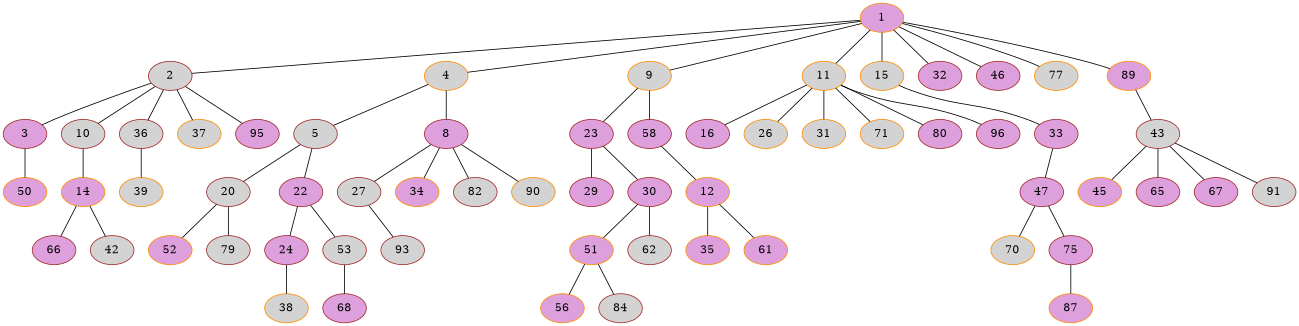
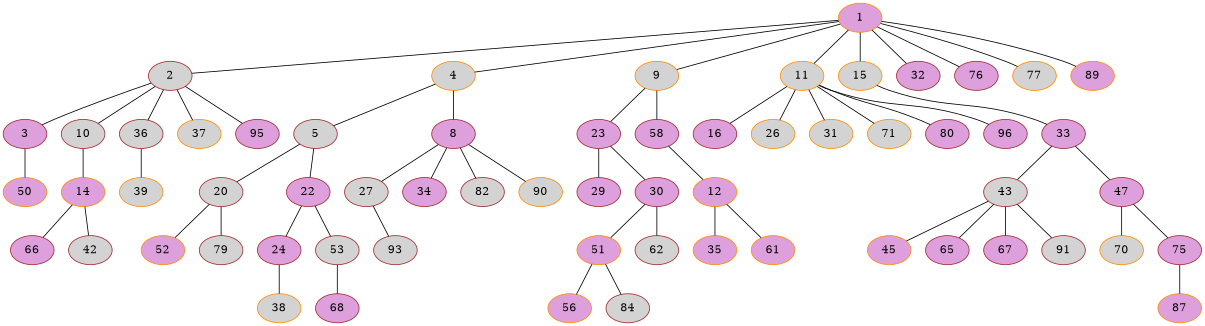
(998, 76) -> (976, 76)
(1143, 105) -> (1035, 163)
(417, 192) -> (424, 192)
